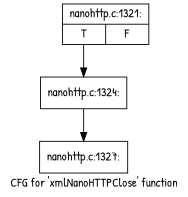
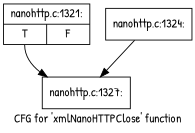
(84, 56) -> (29, 60)
